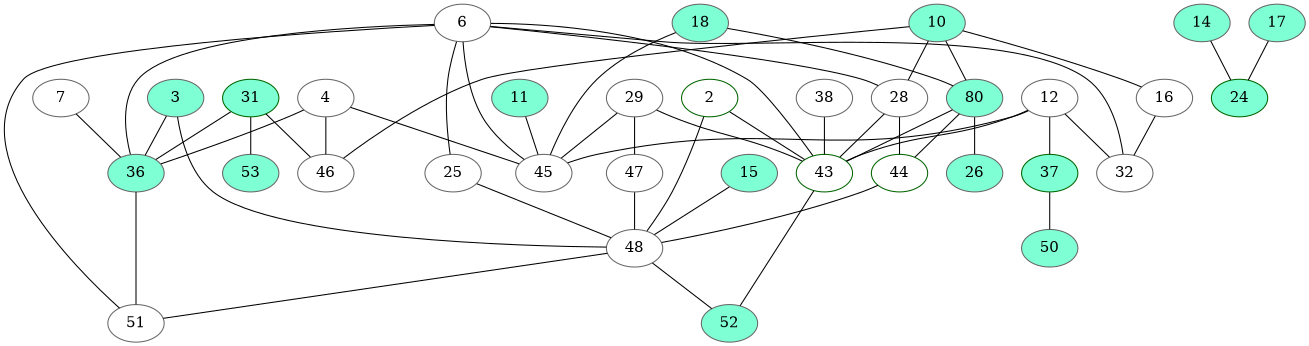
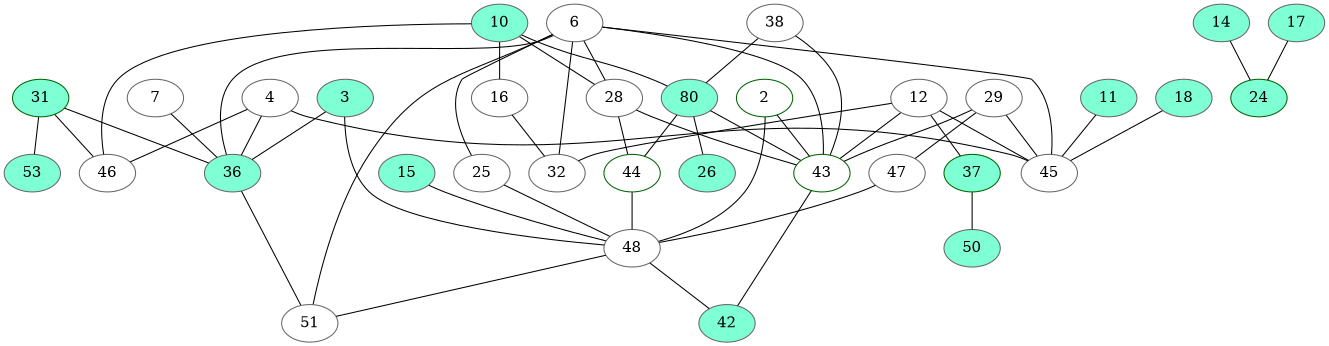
(842, 52) -> (732, 61)
(730, 323) -> (727, 323)
